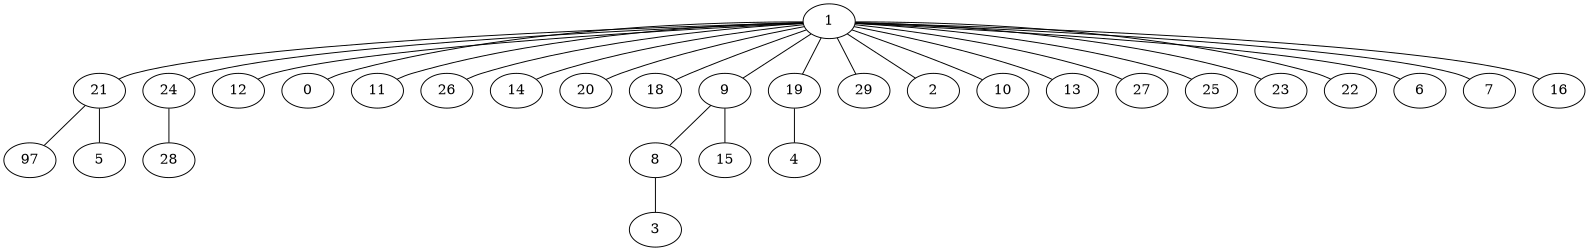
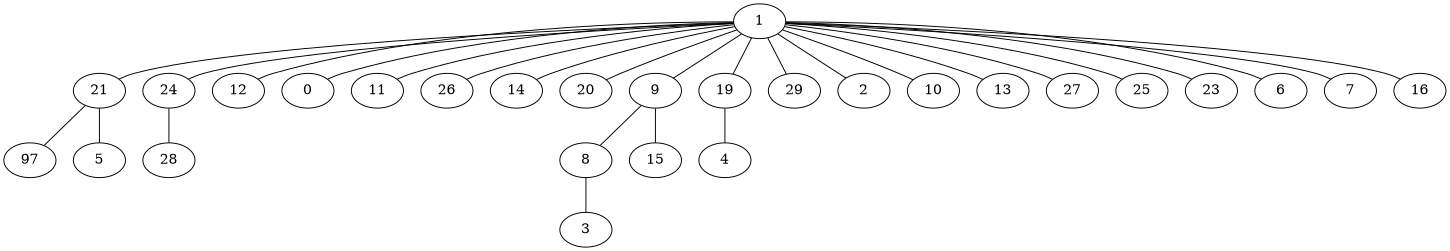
(655, 91) -> none
(1350, 91) -> none
